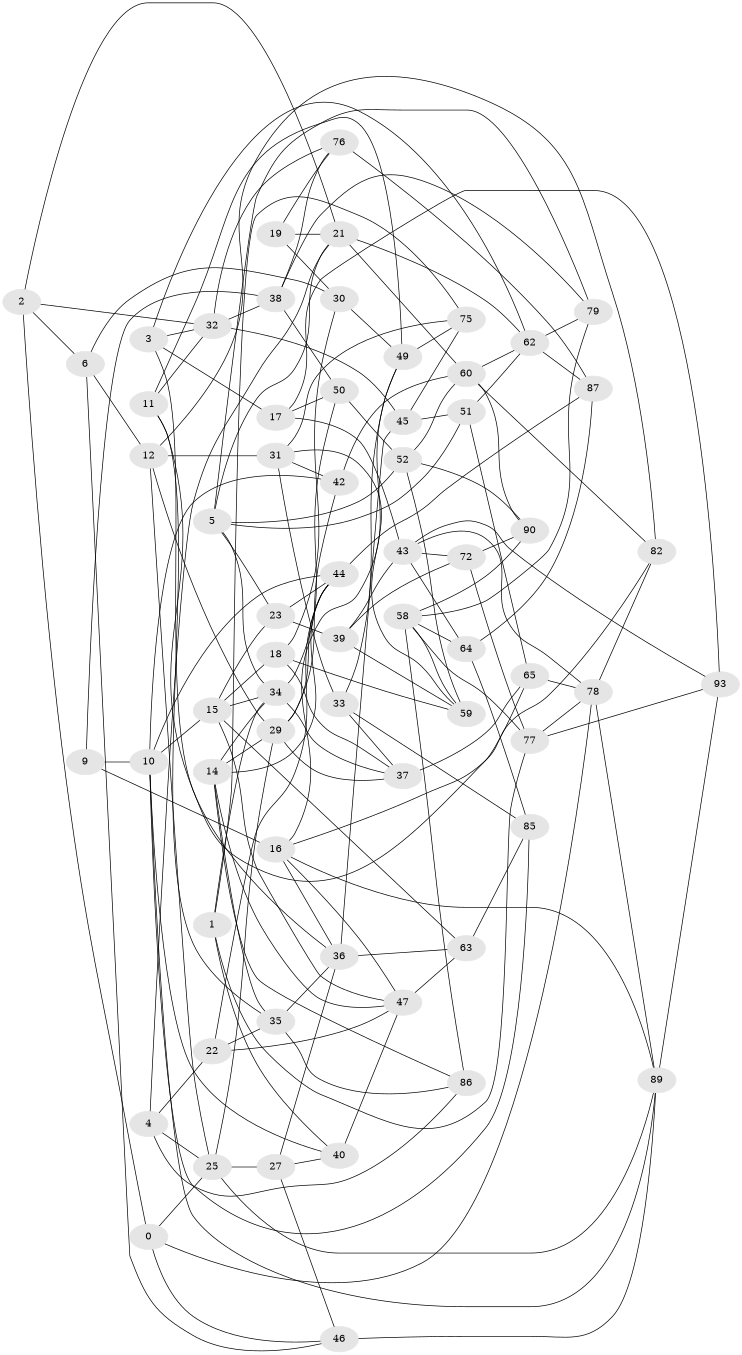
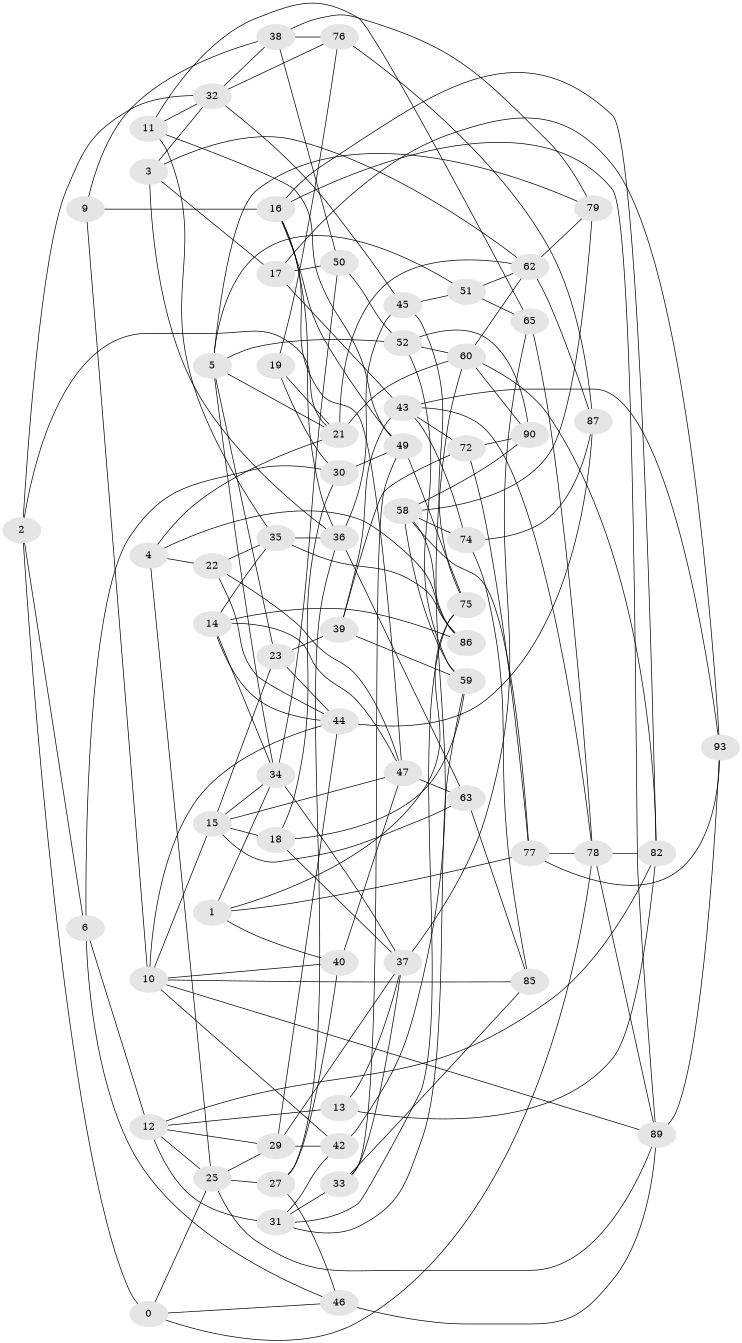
(466, 649) -> (466, 540)
(238, 755) -> none
none -> (339, 1108)
